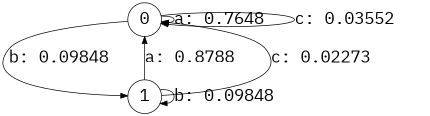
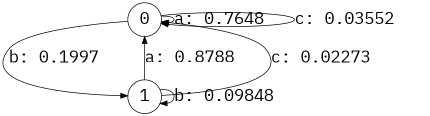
(69, 58) -> (69, 58)
